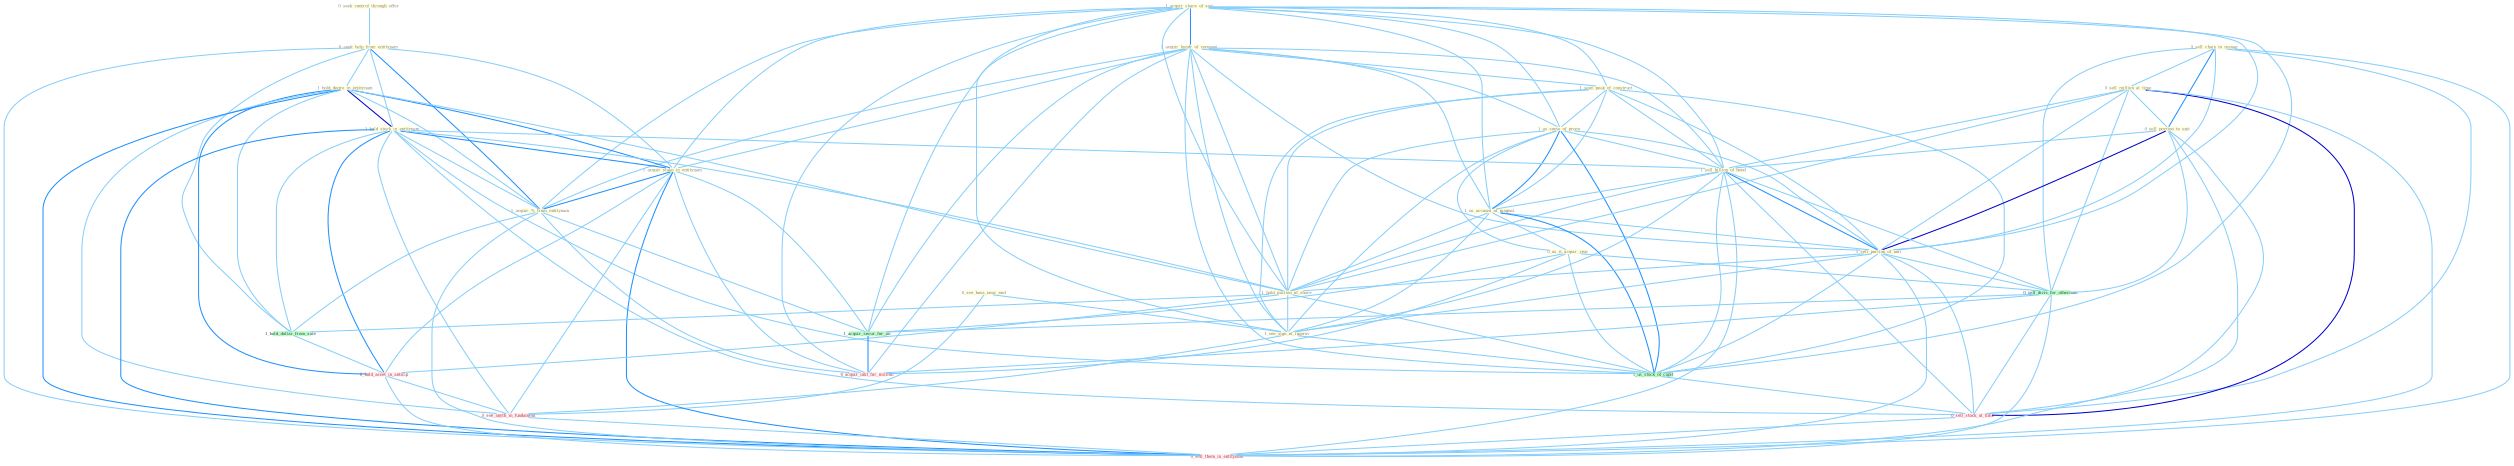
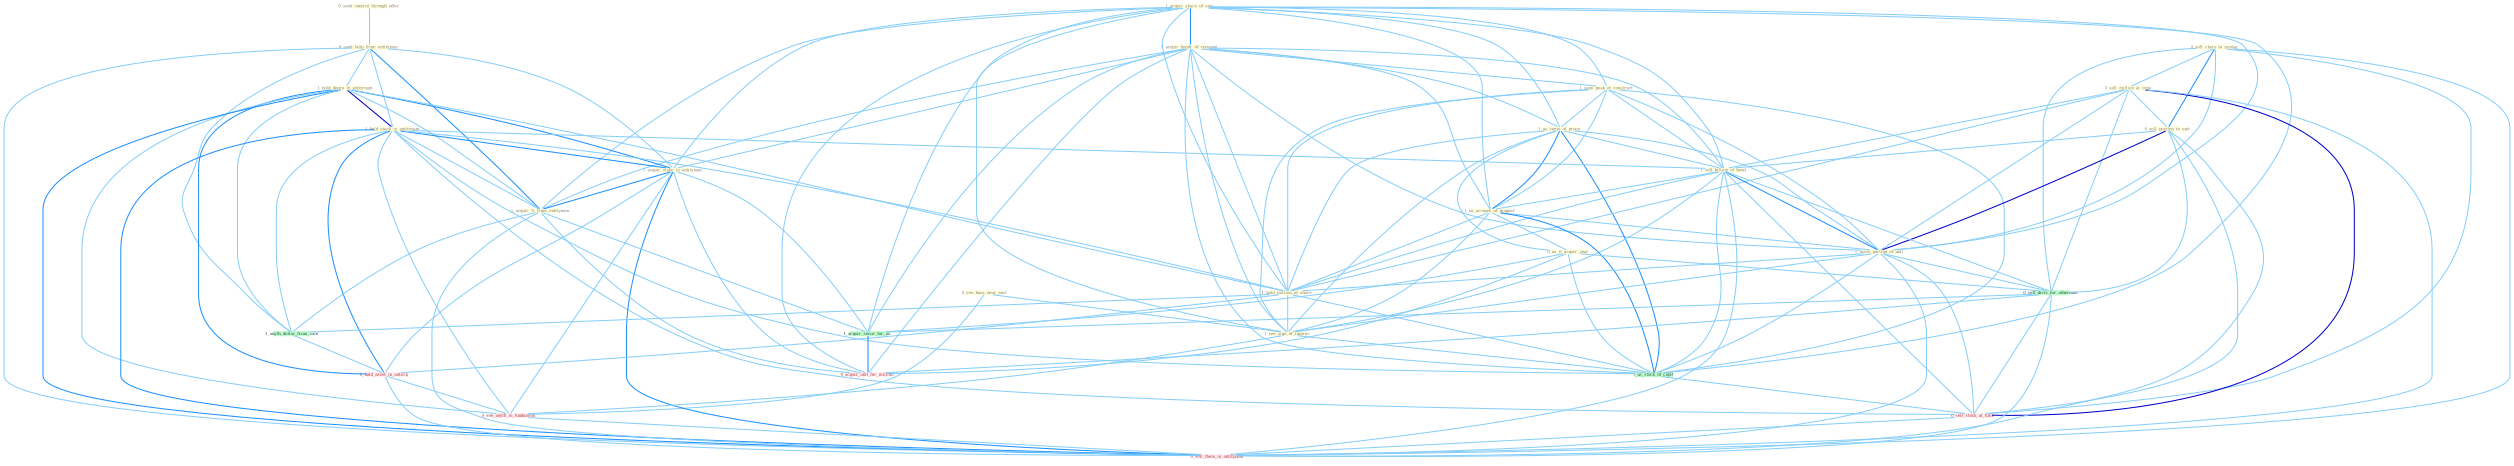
(1879, 252) -> (1879, 252)
(292, 334) -> (292, 334)
